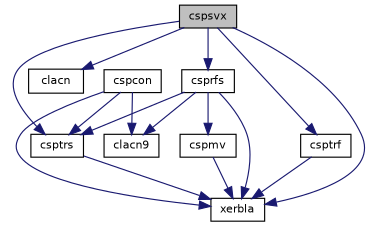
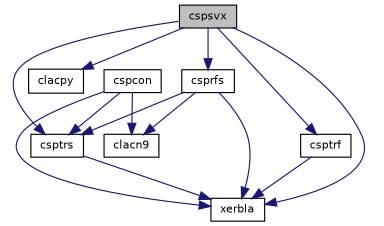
(56, 81) -> (56, 81)
(208, 146) -> none
